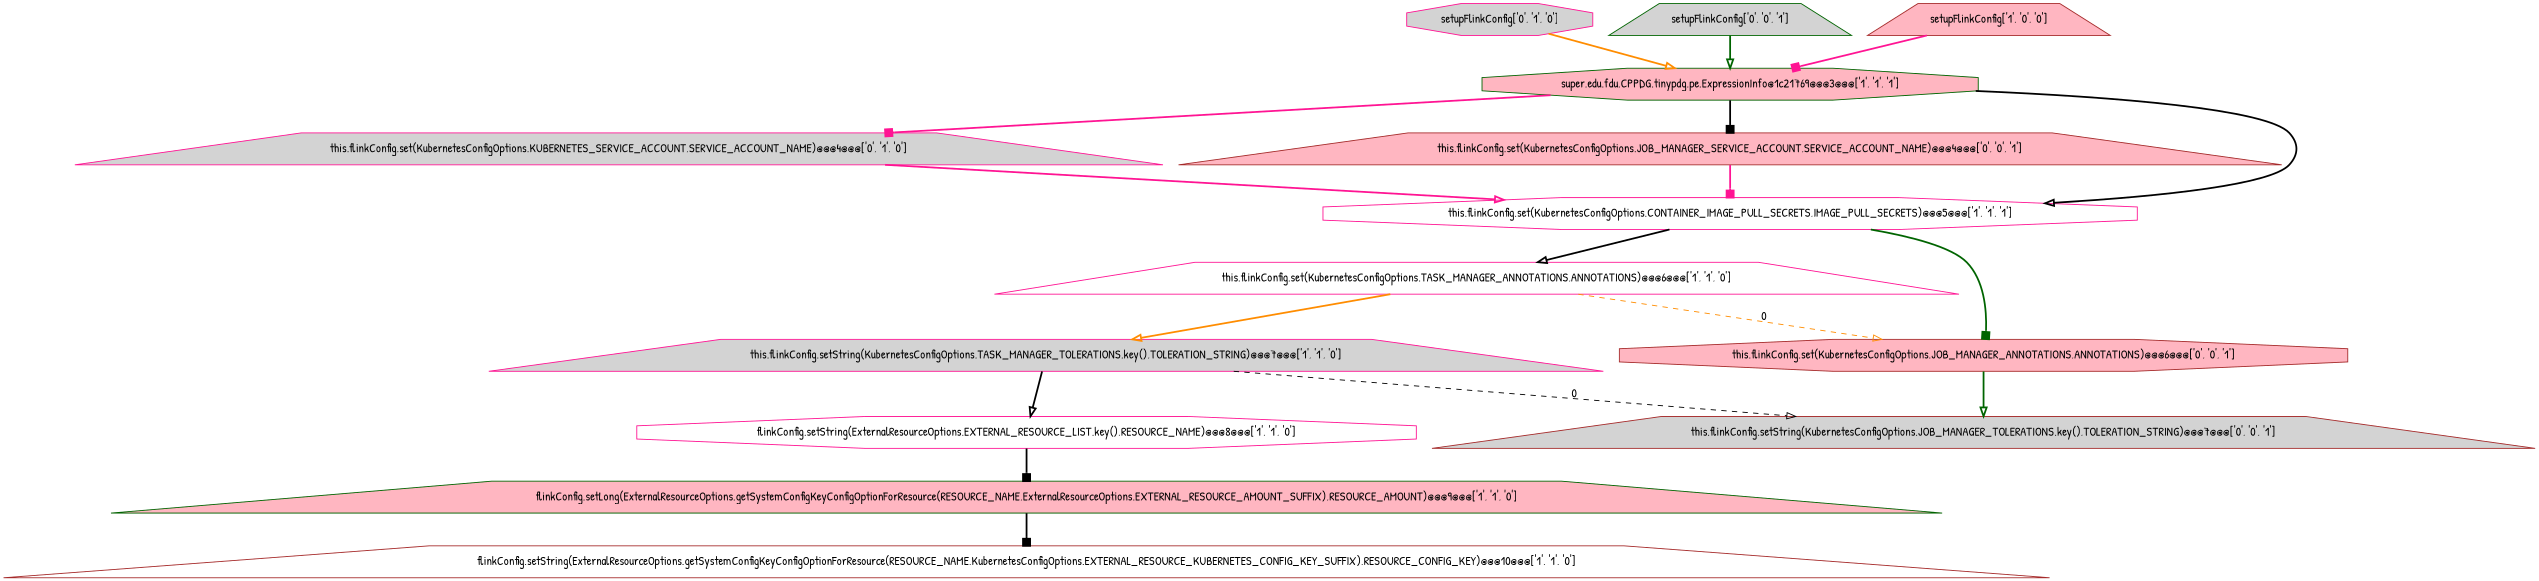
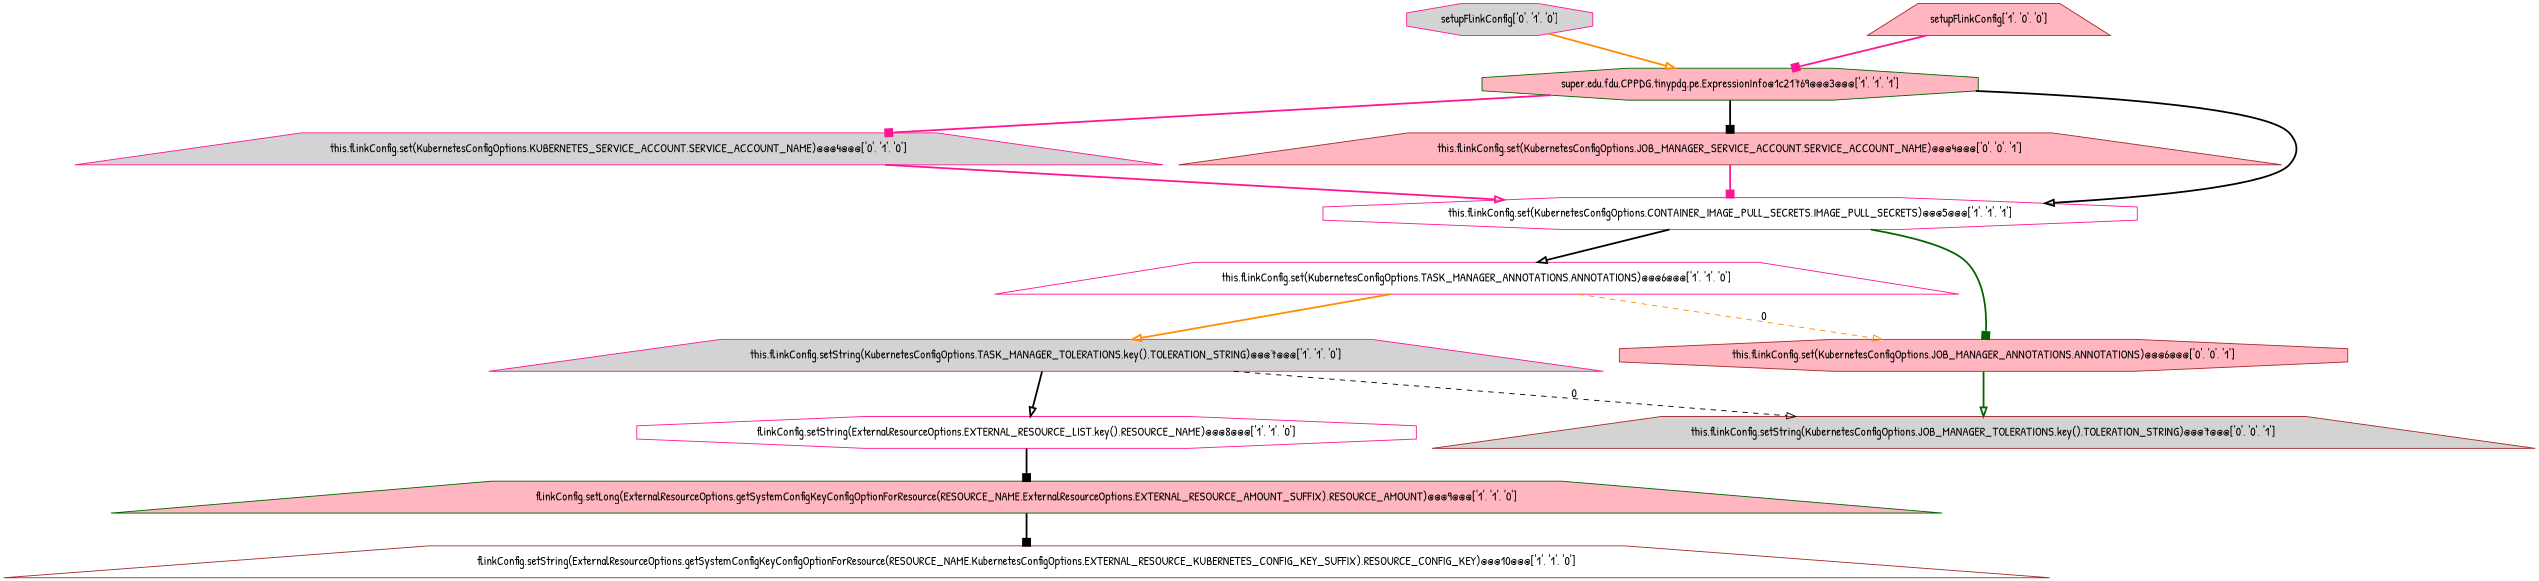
(1730, 19) -> none
